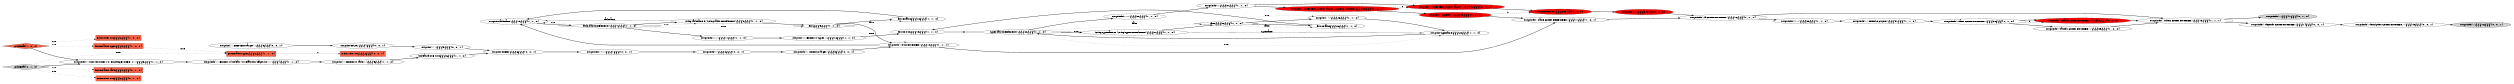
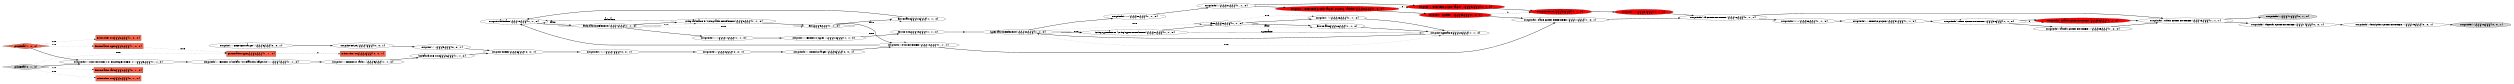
(1123, 10) -> (1394, 29)
(553, 22) -> (553, 22)
(1135, 23) -> (1135, 23)
